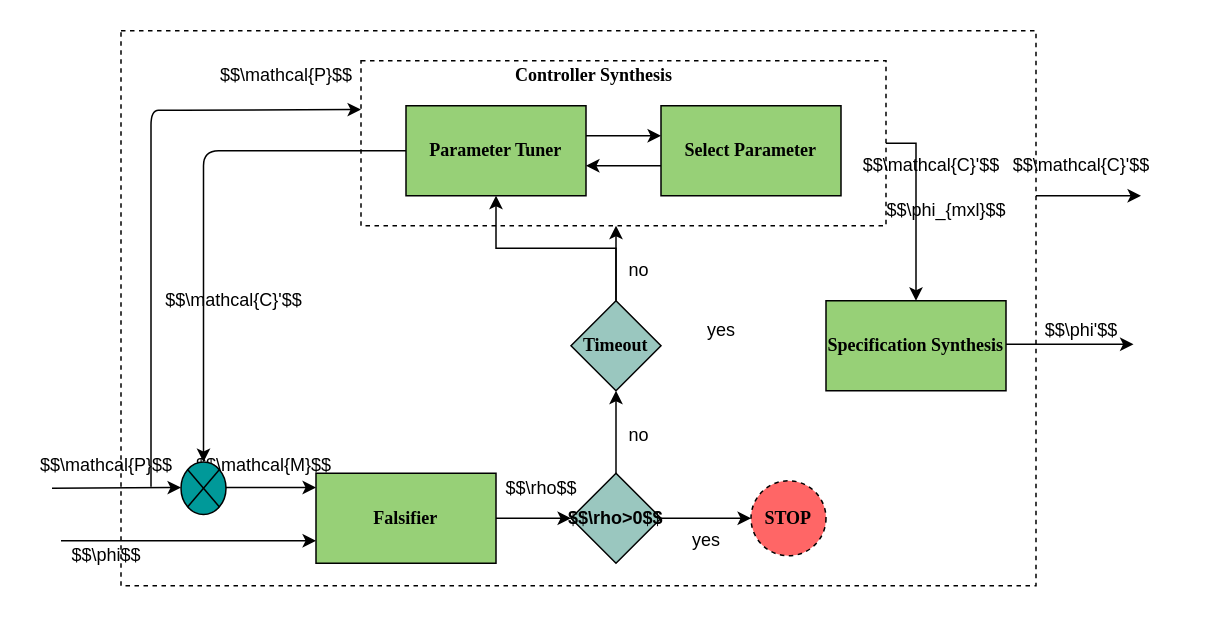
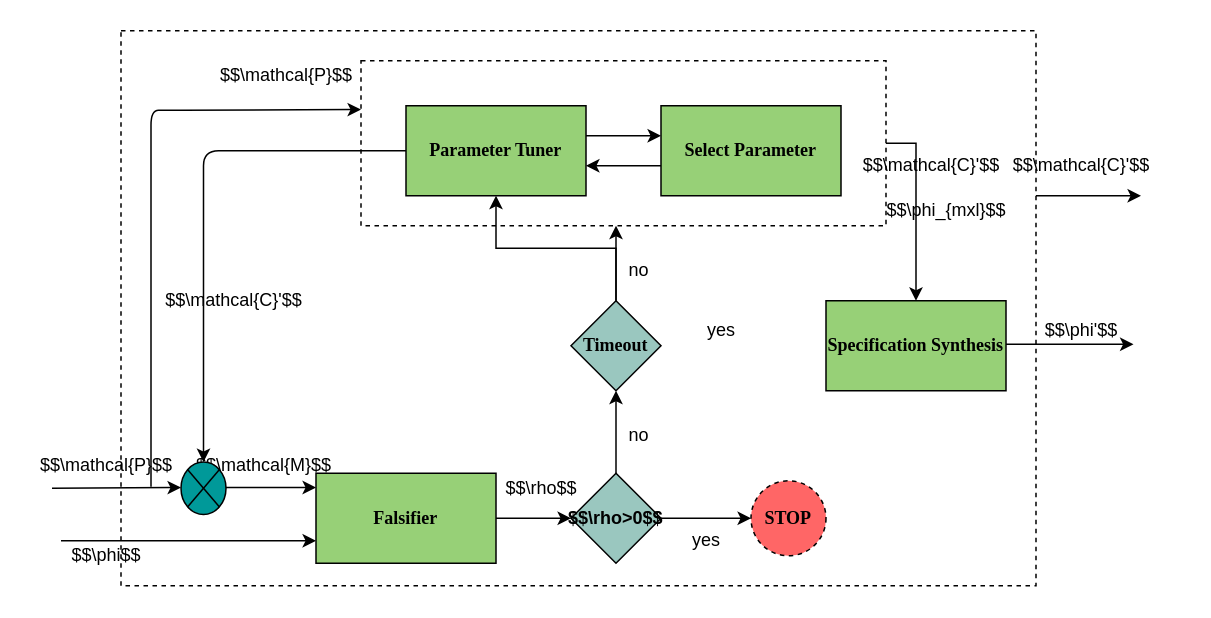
(593, 76) -> none
